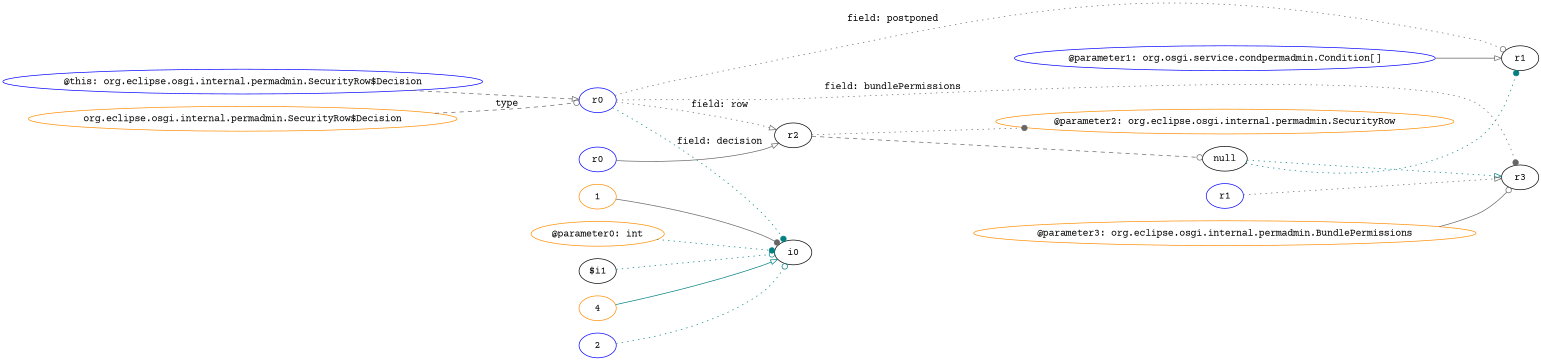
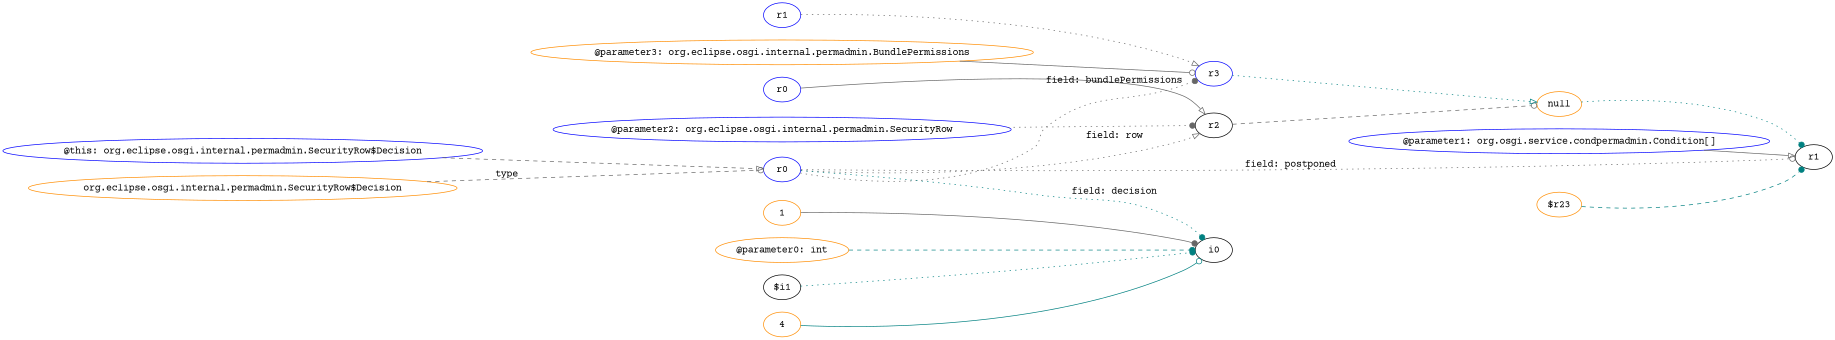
(1225, 122) -> (782, 130)
(917, 131) -> (1099, 126)
(1225, 159) -> (1559, 104)
(1365, 168) -> (1381, 88)
(1520, 177) -> (1214, 74)
none -> (1559, 205)
(713, 245) -> (1019, 250)
(693, 262) -> (995, 272)
(694, 286) -> (1003, 317)
(598, 345) -> none
